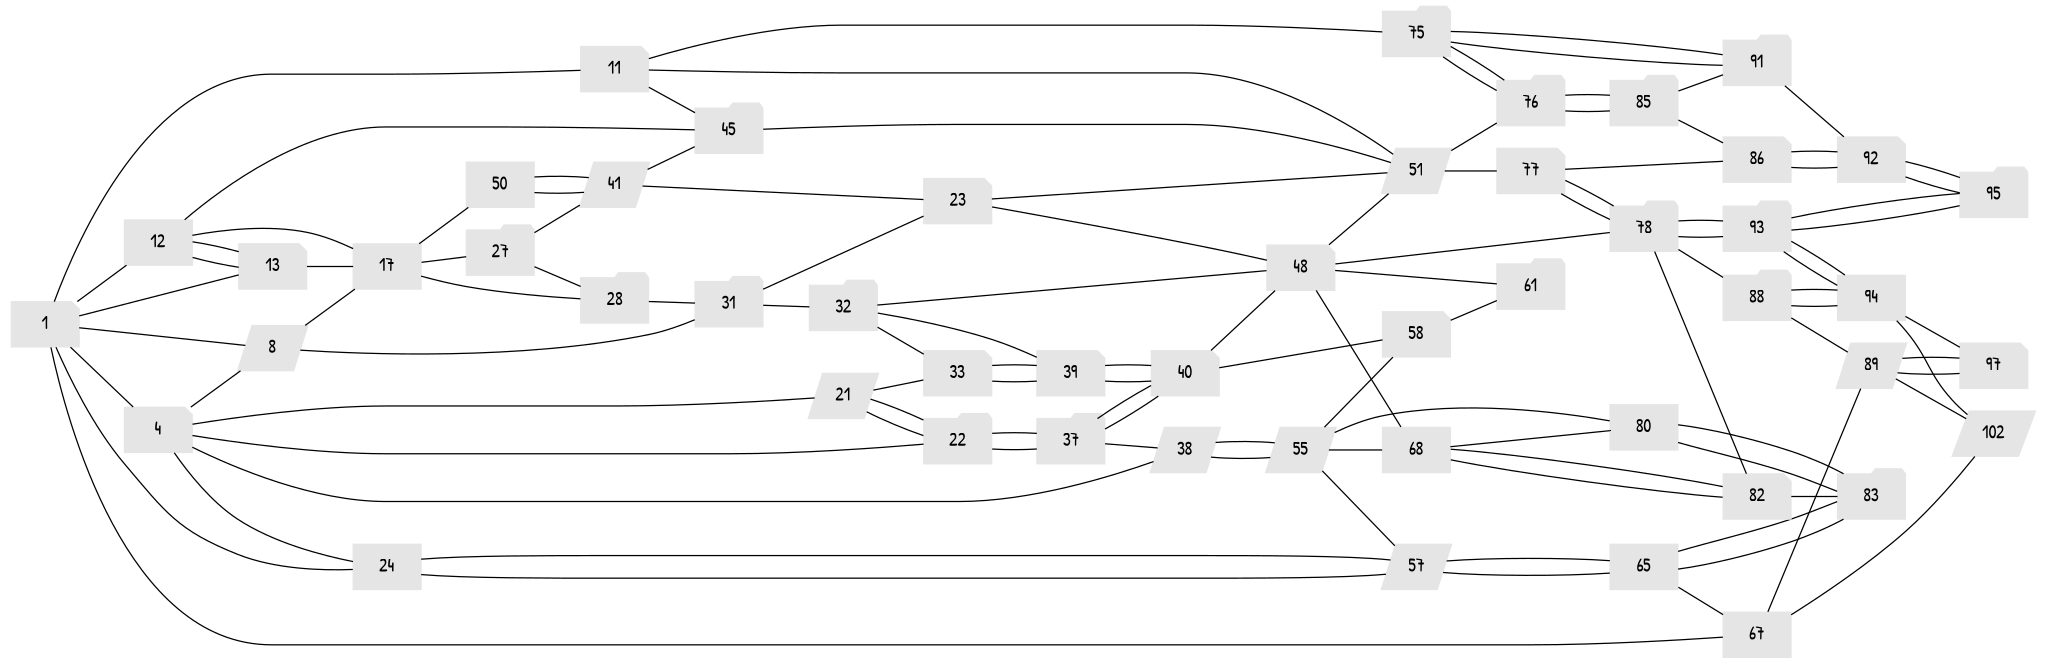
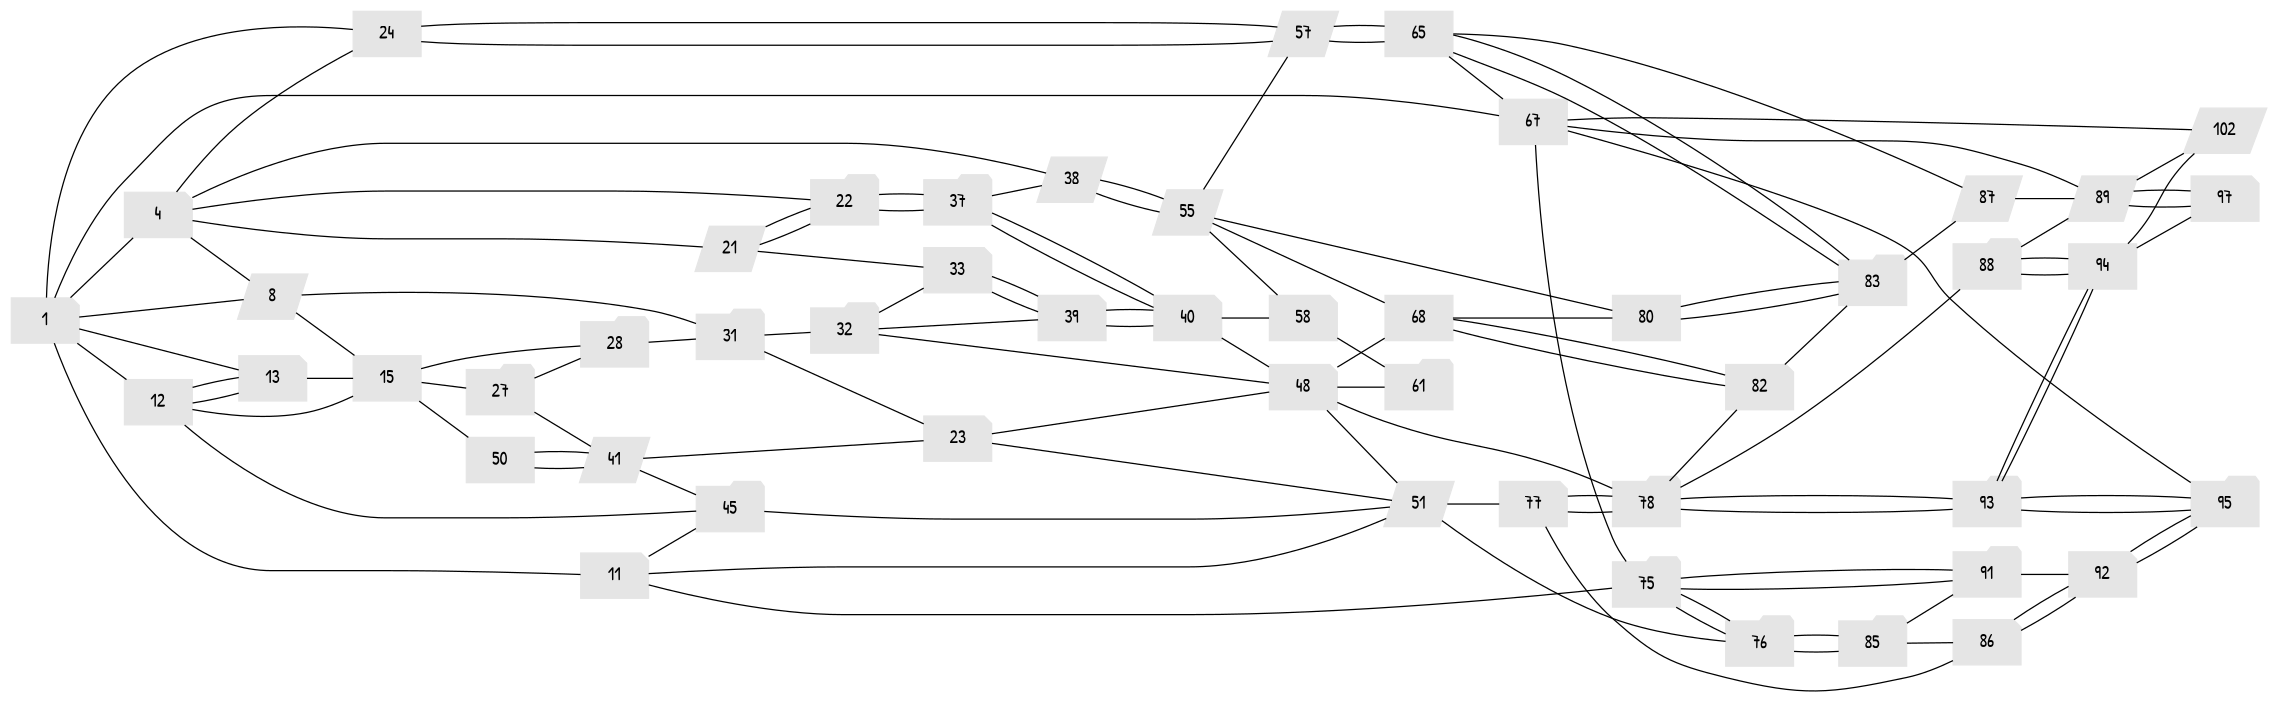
none -> (1987, 199)
none -> (1895, 243)
(387, 266) -> (387, 378)
none -> (1563, 369)
